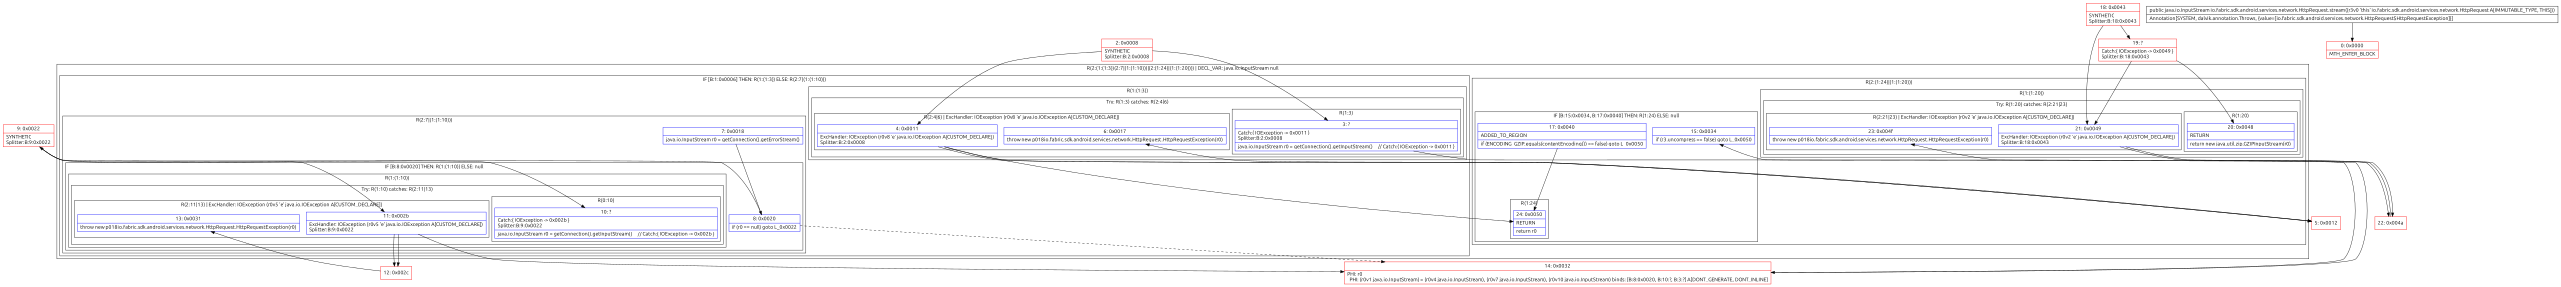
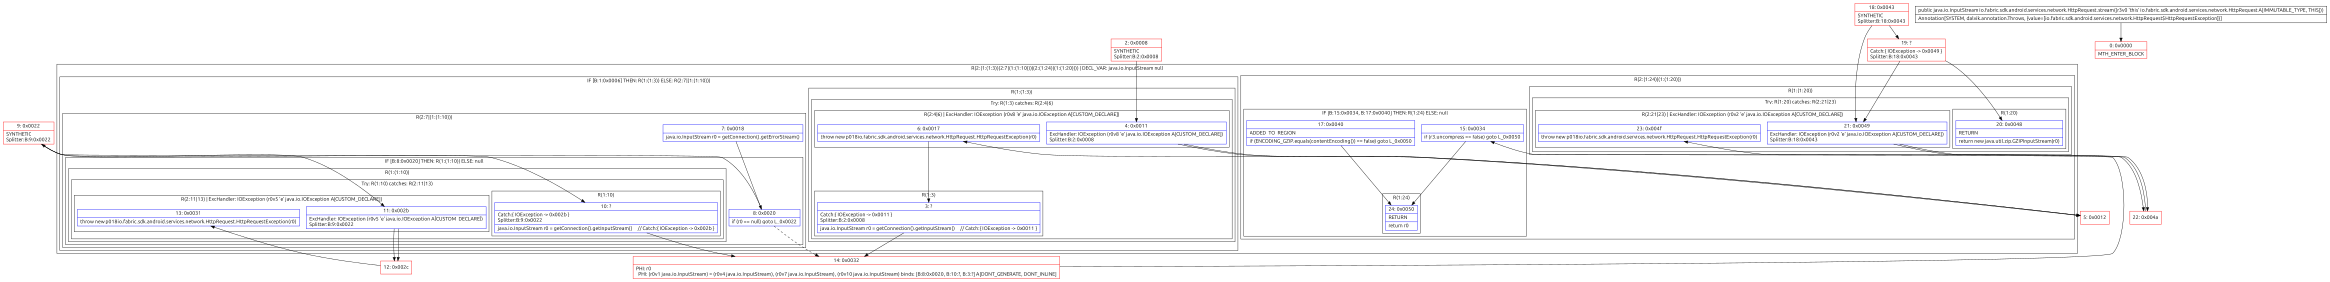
(1244, 70) -> (929, 170)
(1226, 193) -> (1440, 172)
(606, 201) -> (606, 195)
(877, 268) -> (689, 246)
